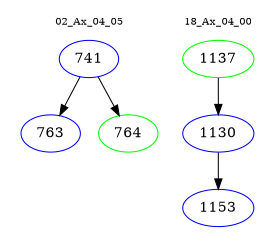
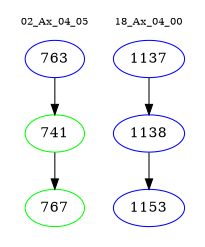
(89, 59) -> (55, 133)
(218, 59) -> (149, 59)
(72, 91) -> (55, 91)
(128, 133) -> (55, 208)
(218, 133) -> (149, 133)
